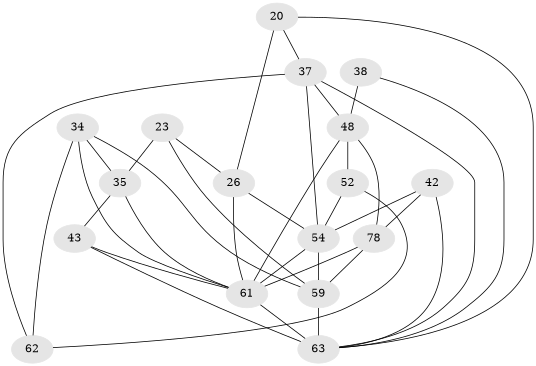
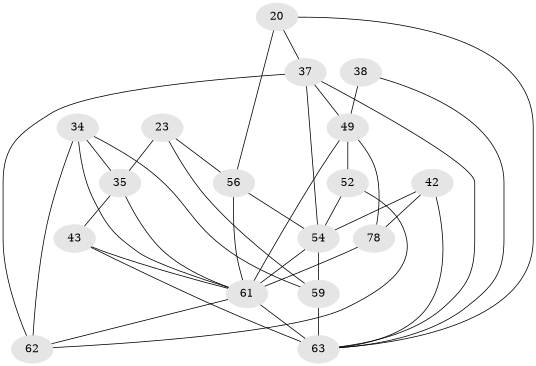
(348, 128) -> (348, 128)
(234, 183) -> (234, 183)
(346, 266) -> none
none -> (140, 322)
